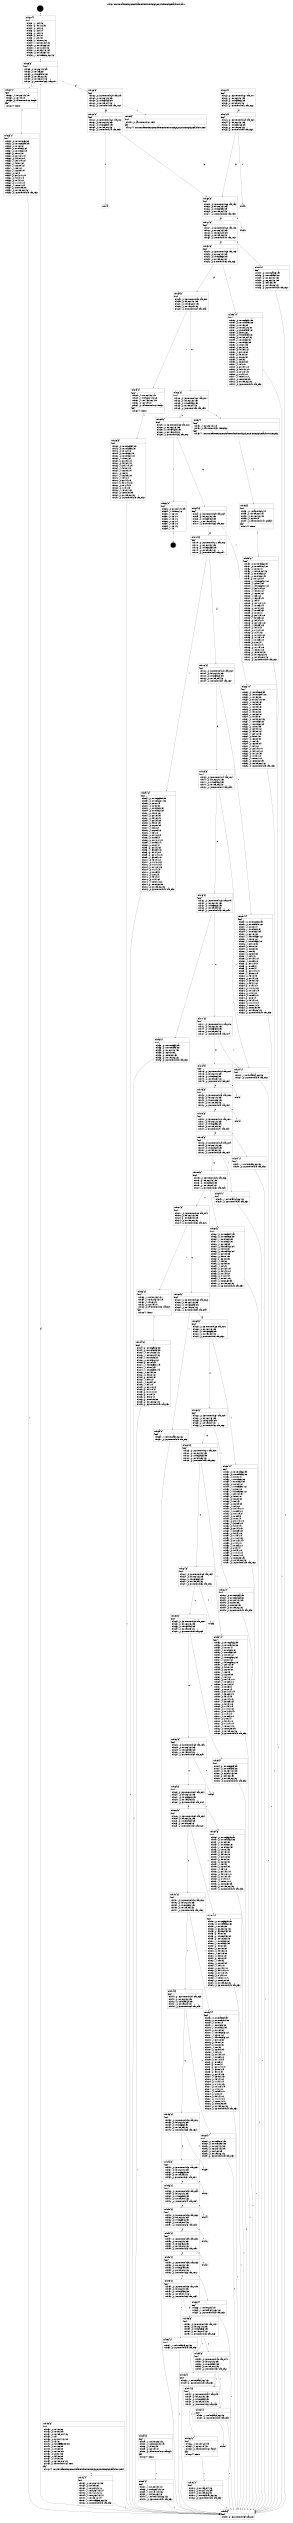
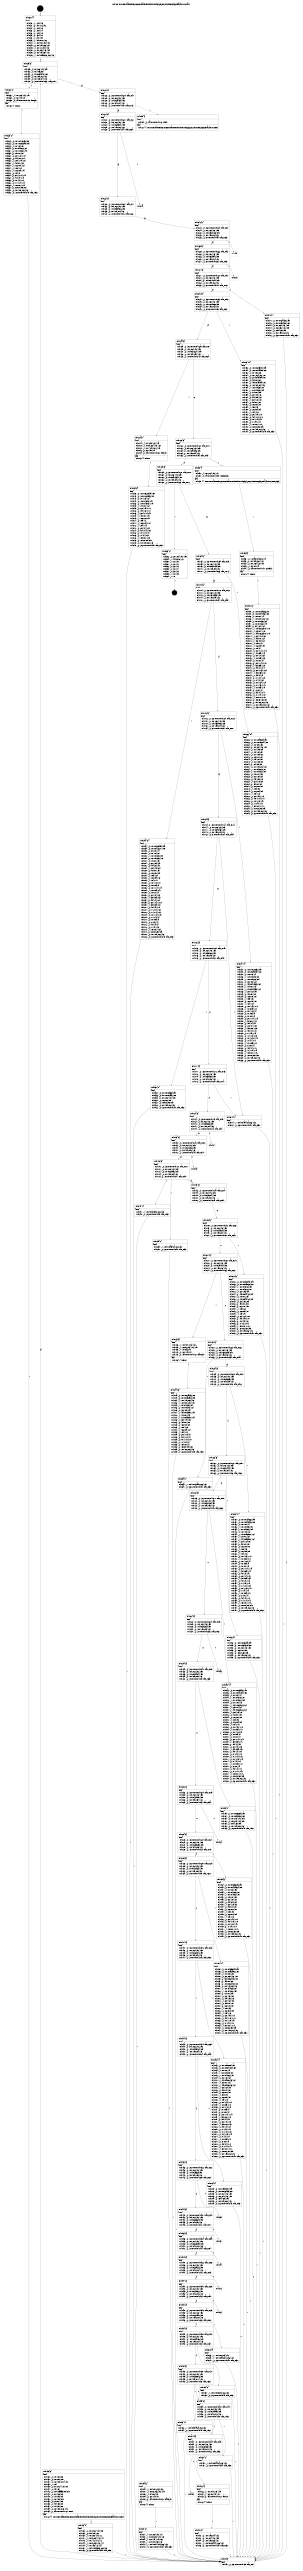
(162, 164) -> (117, 164)
(229, 1172) -> (171, 1209)
